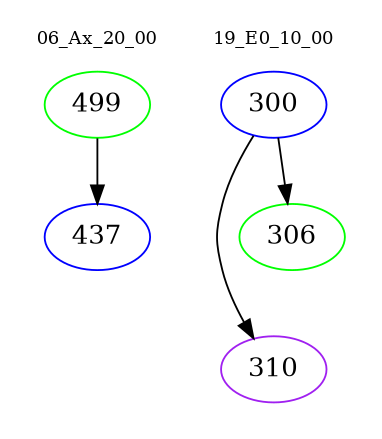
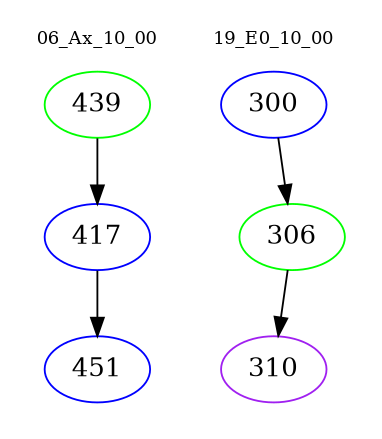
(97, 40) -> (97, 40)
(97, 105) -> (97, 105)
(218, 228) -> (284, 294)
(97, 237) -> (97, 237)
none -> (97, 369)
